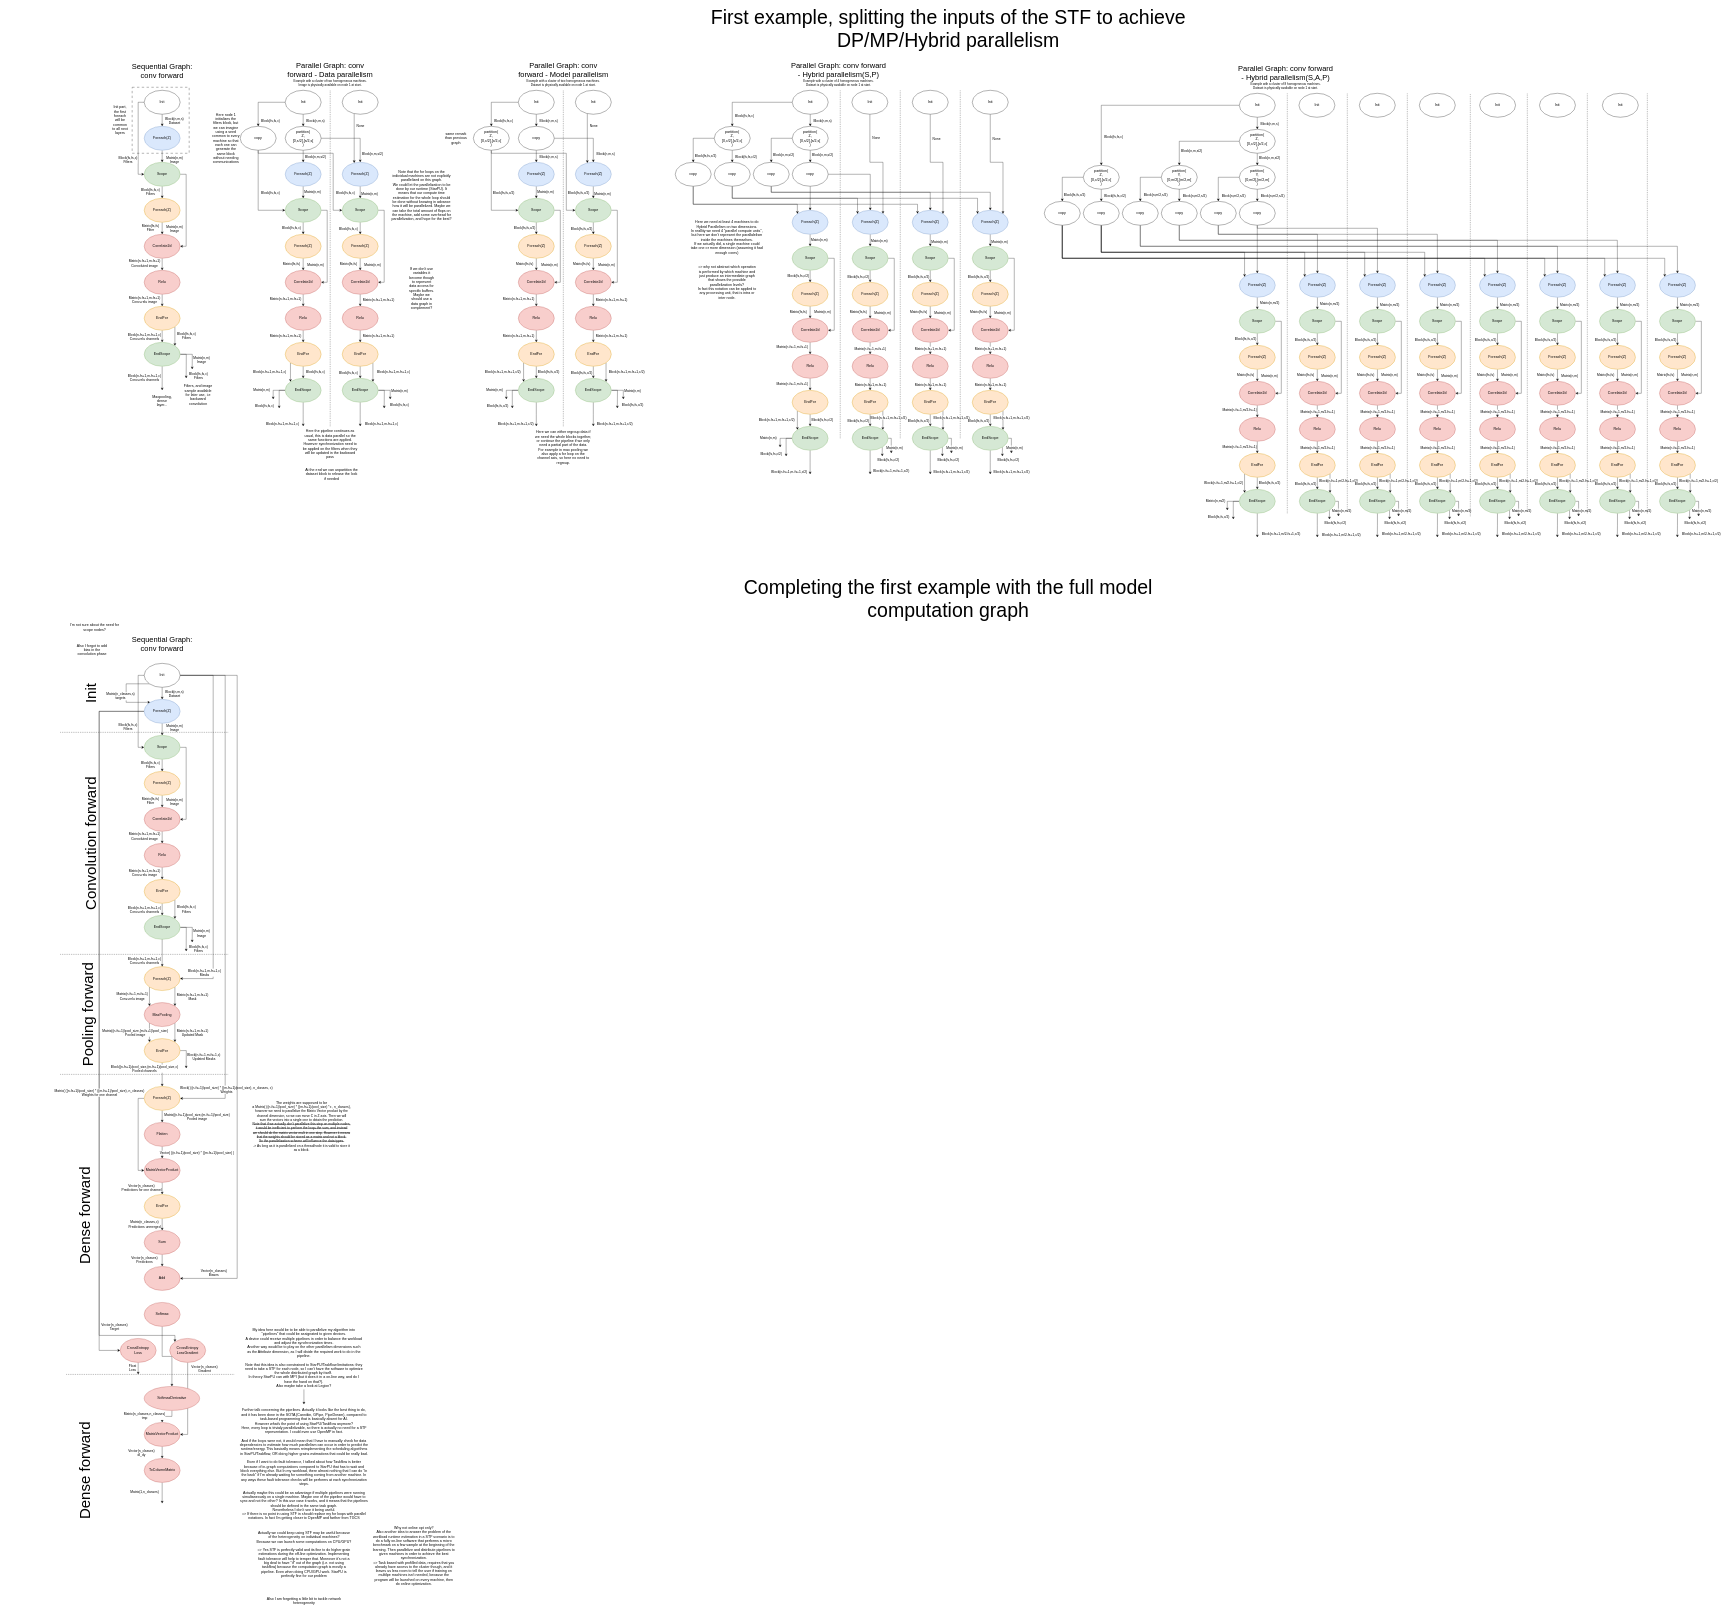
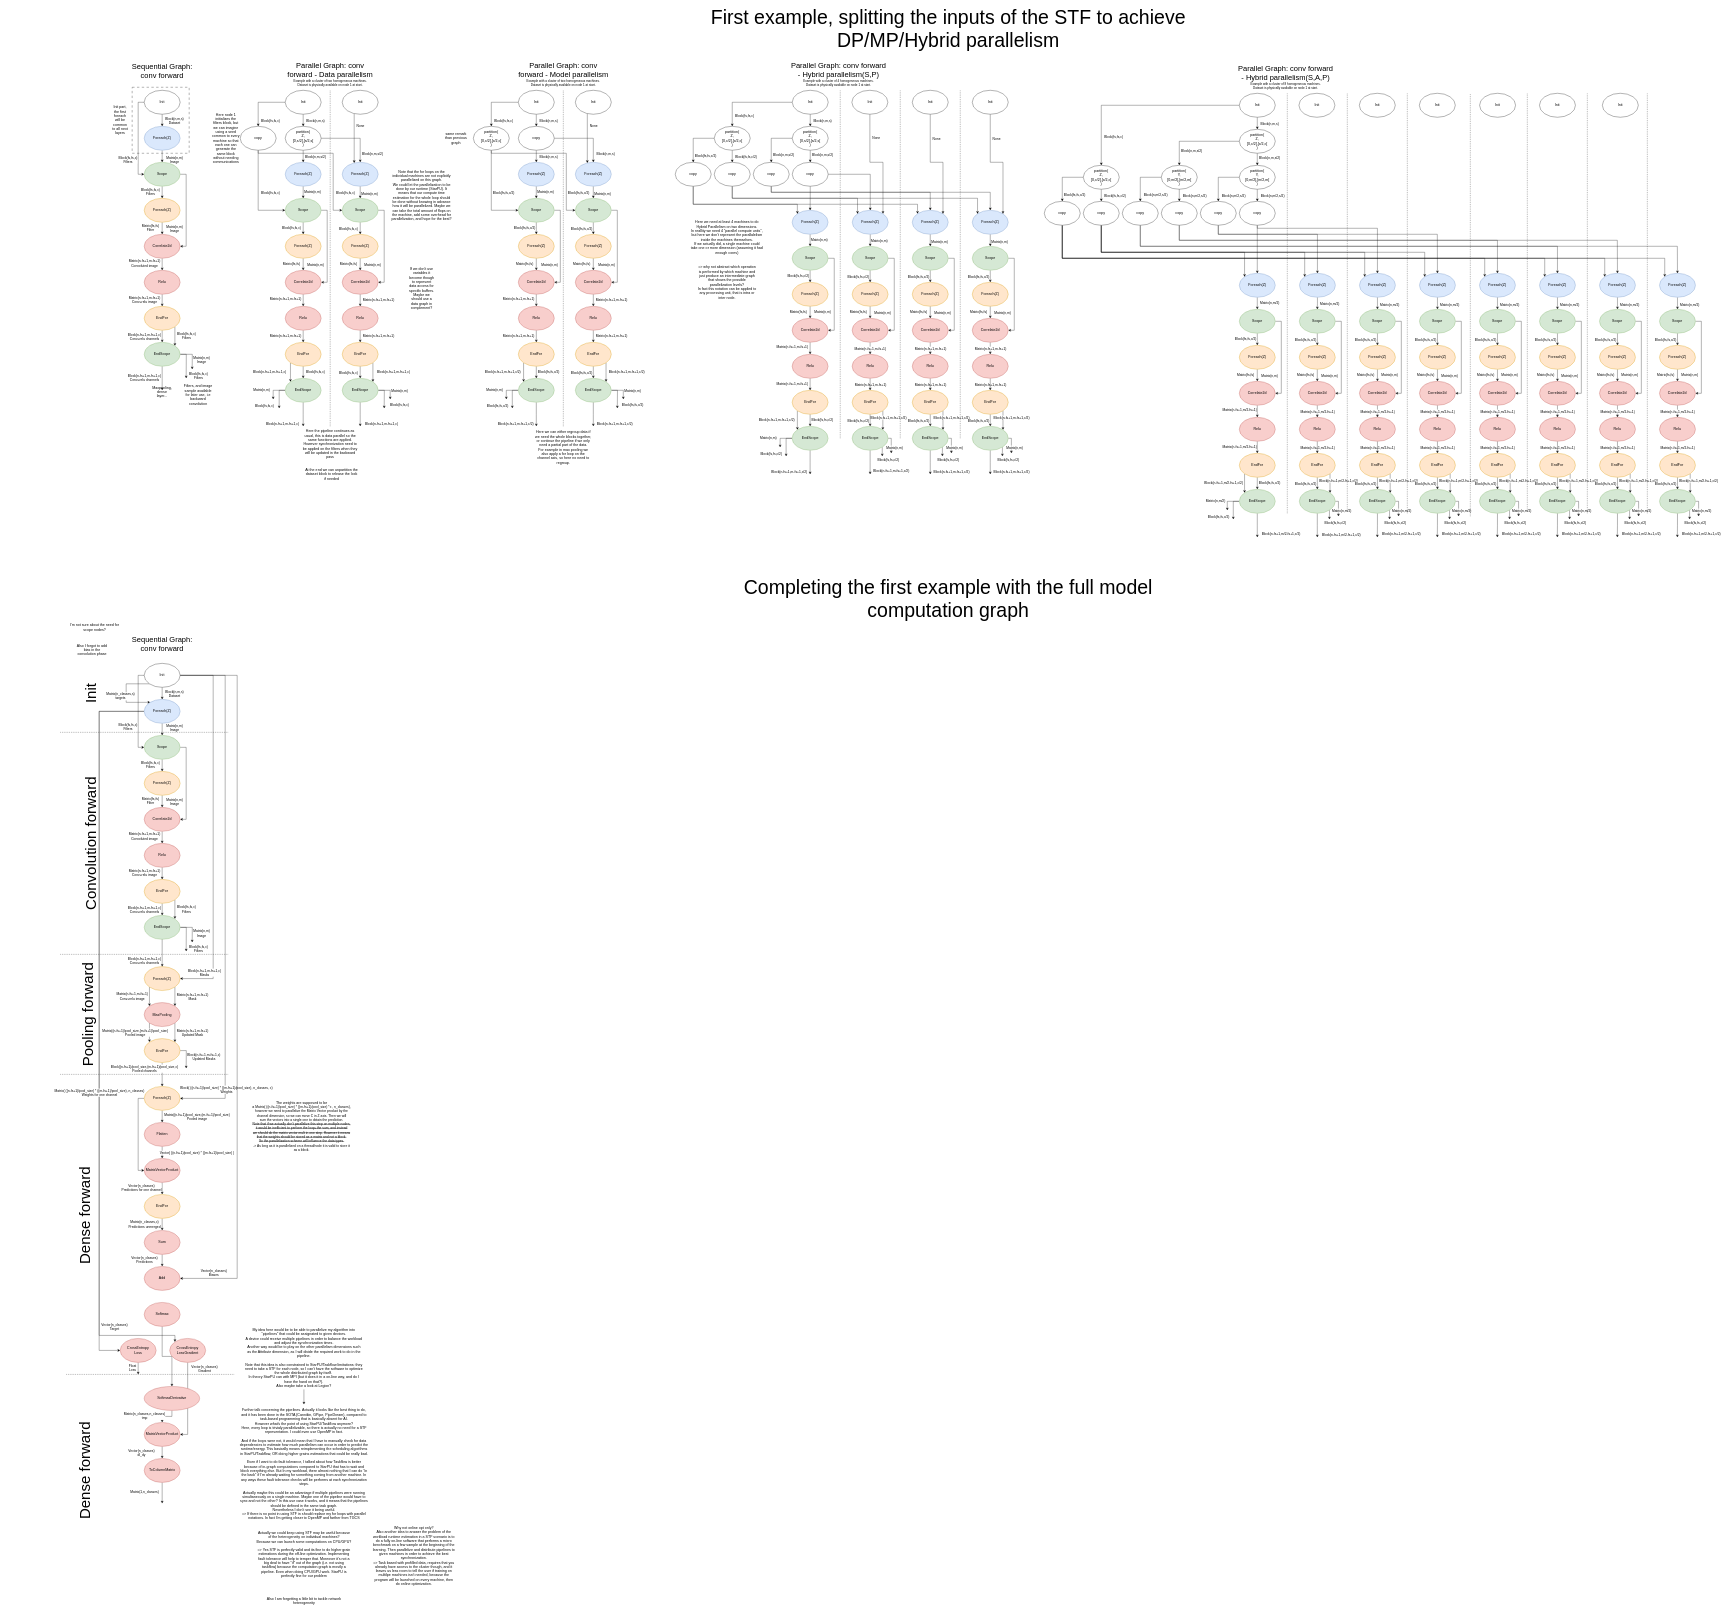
(330, 74) -> (330, 74)
(162, 401) -> (162, 392)
